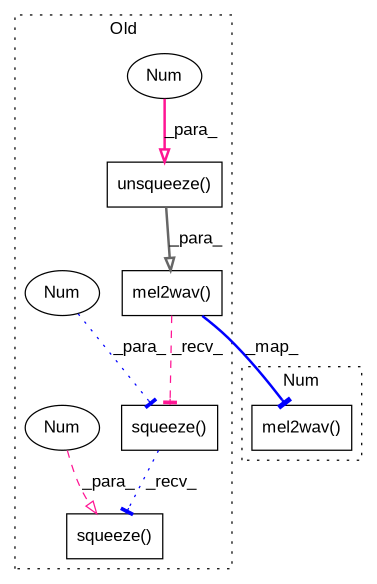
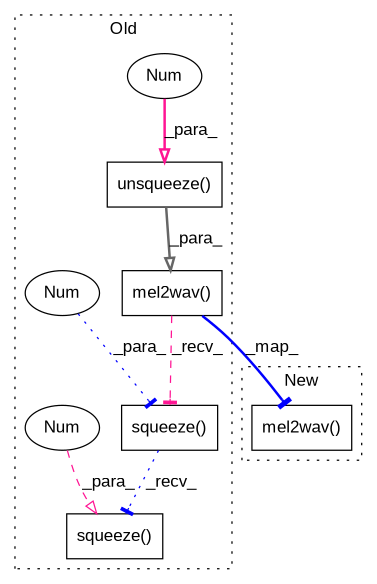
(302, 381) -> (302, 381)
